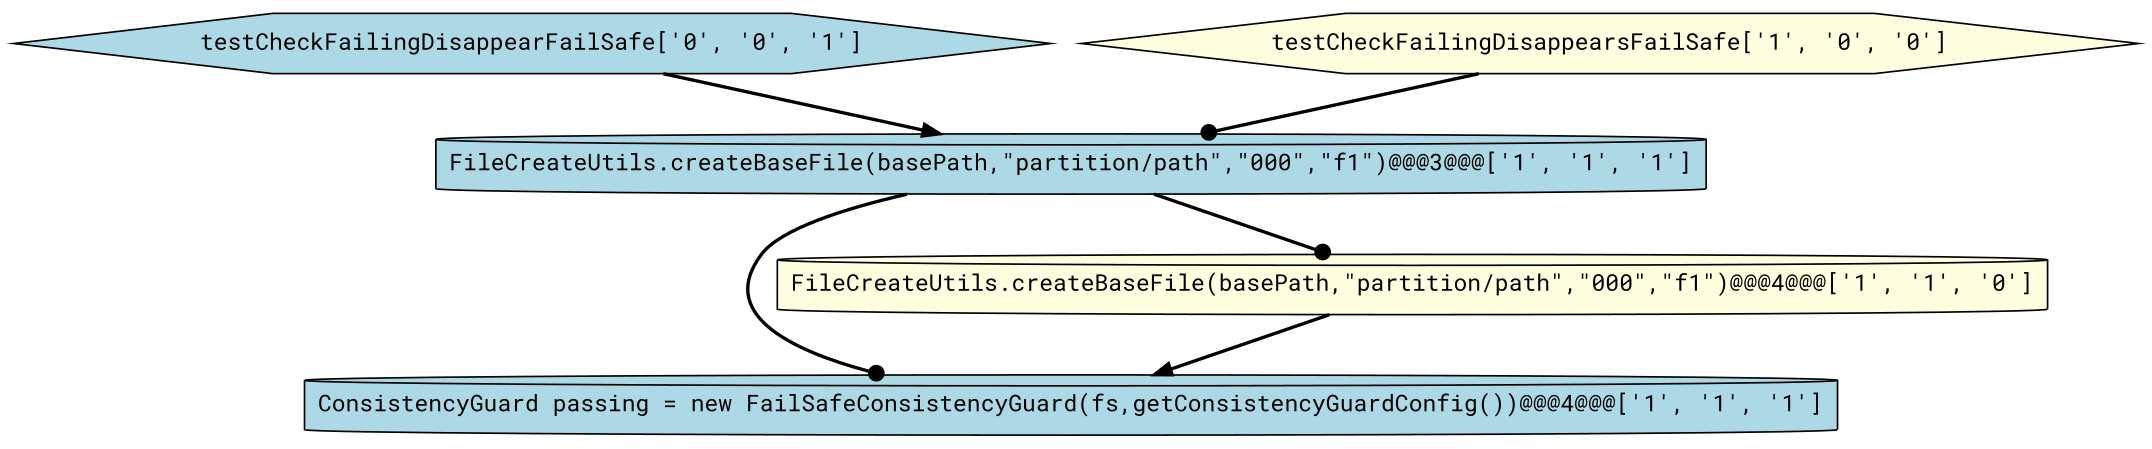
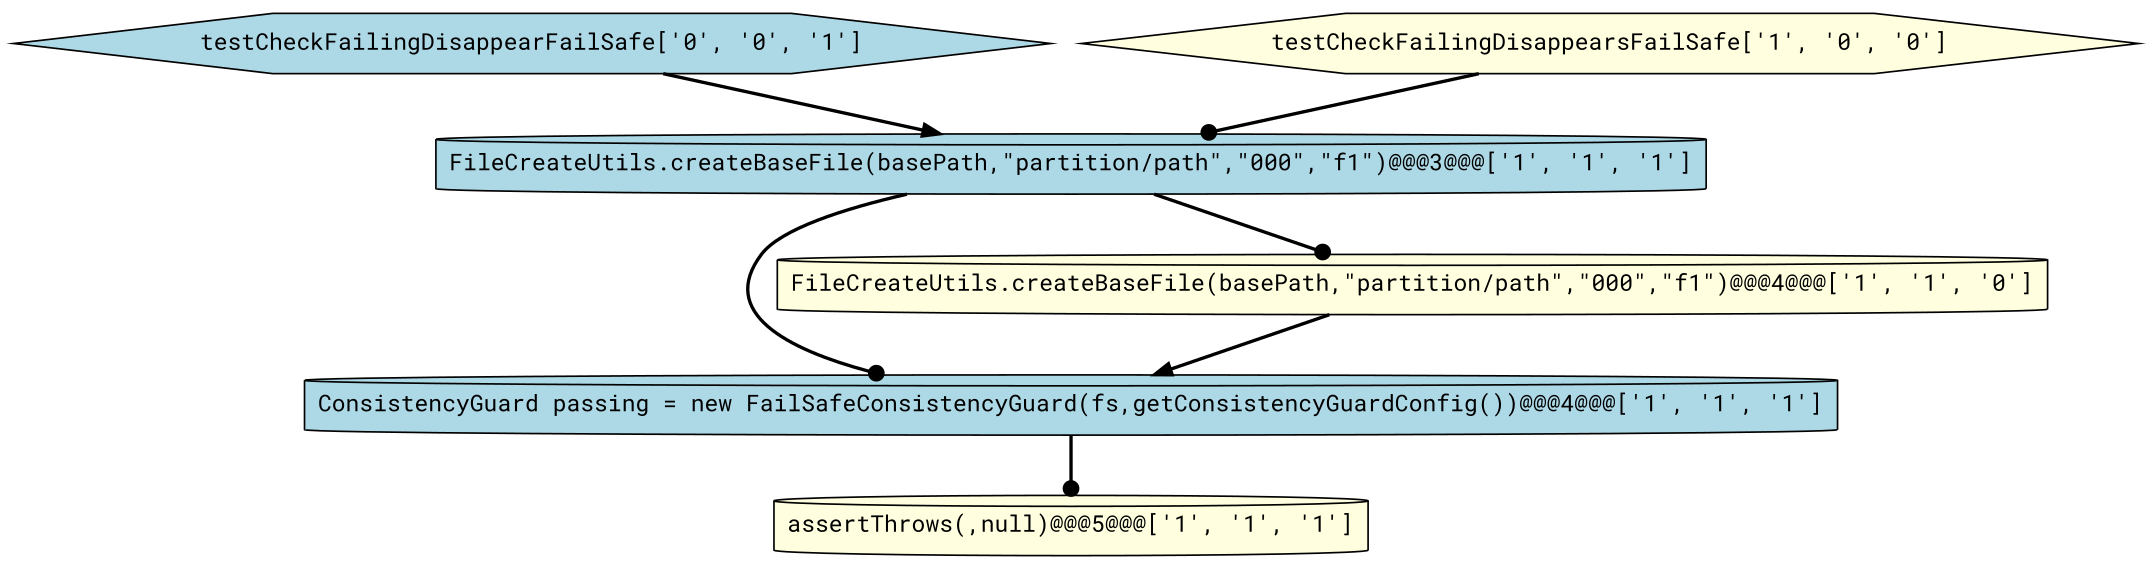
none -> (1071, 526)
